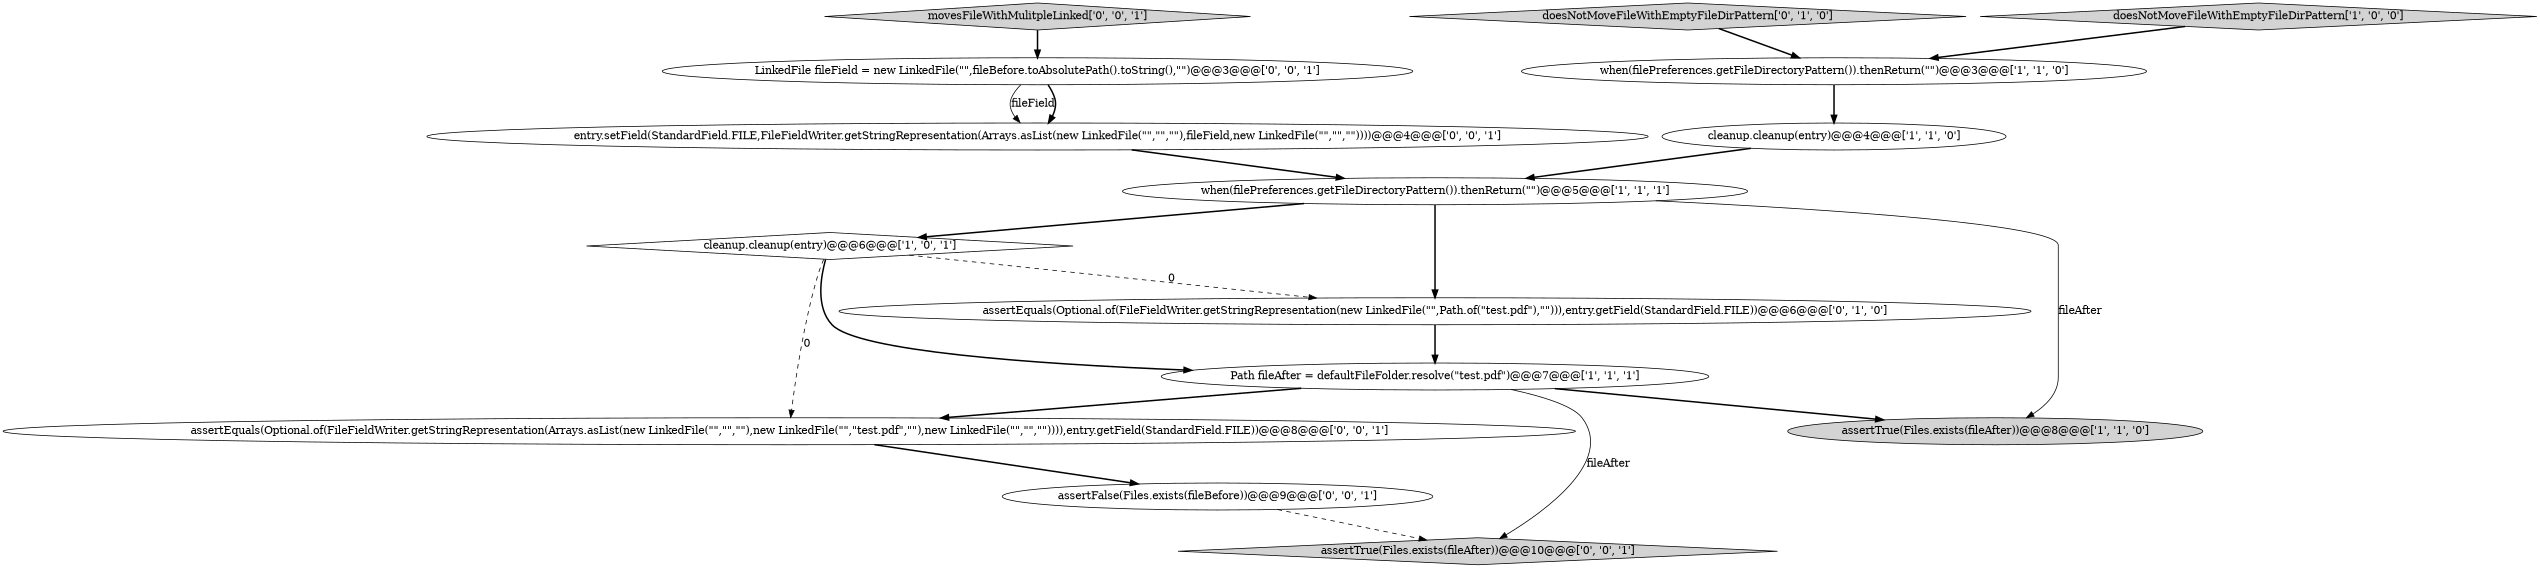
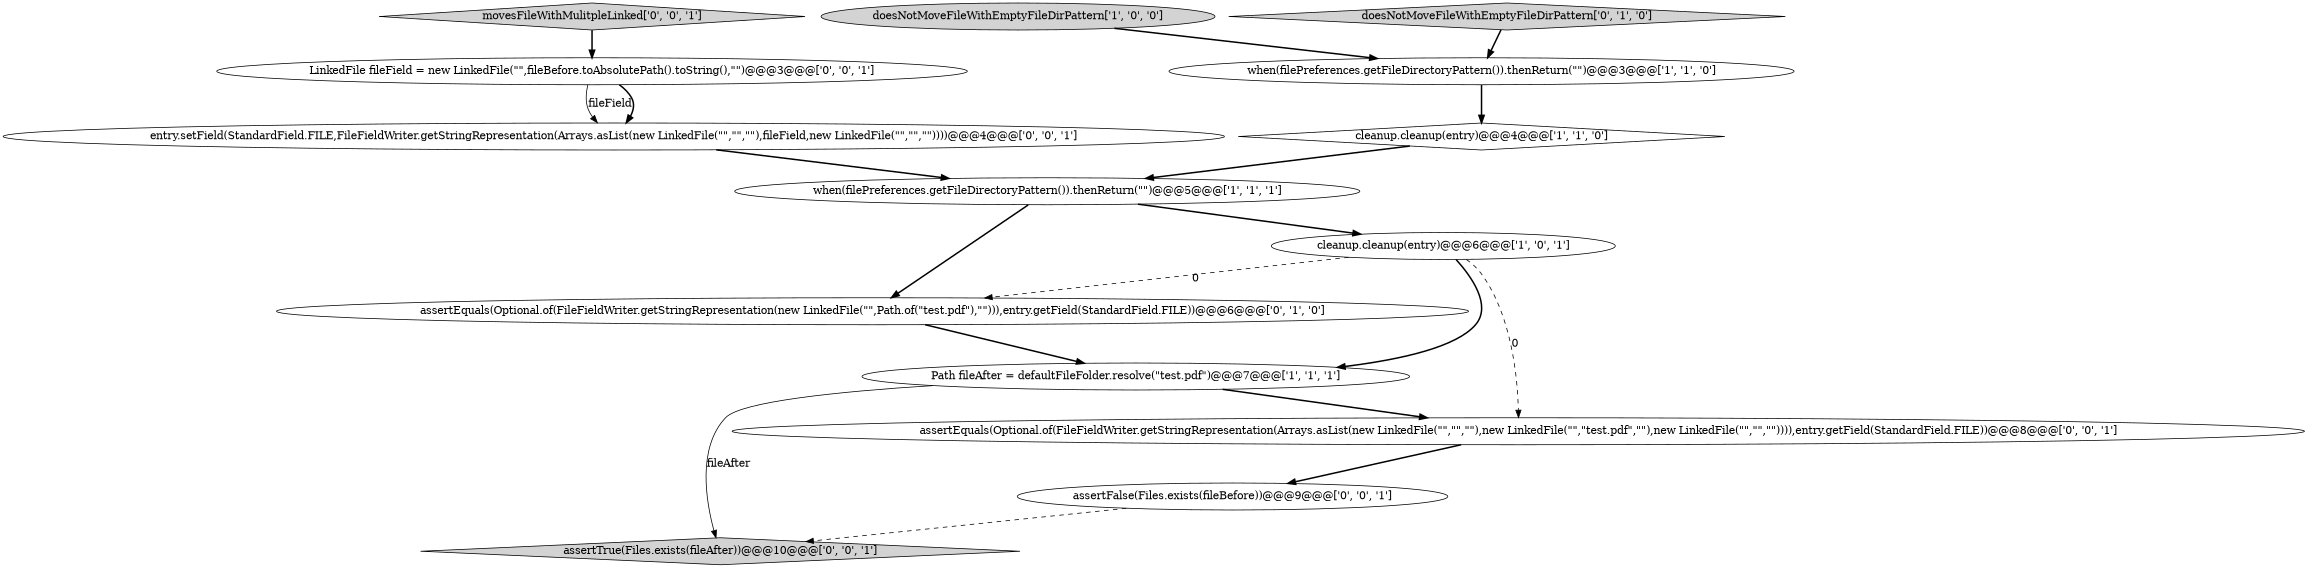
(2259, 16) -> (1018, 16)
(1834, 136) -> (1482, 136)
(830, 246) -> (1443, 246)
(1995, 431) -> none
